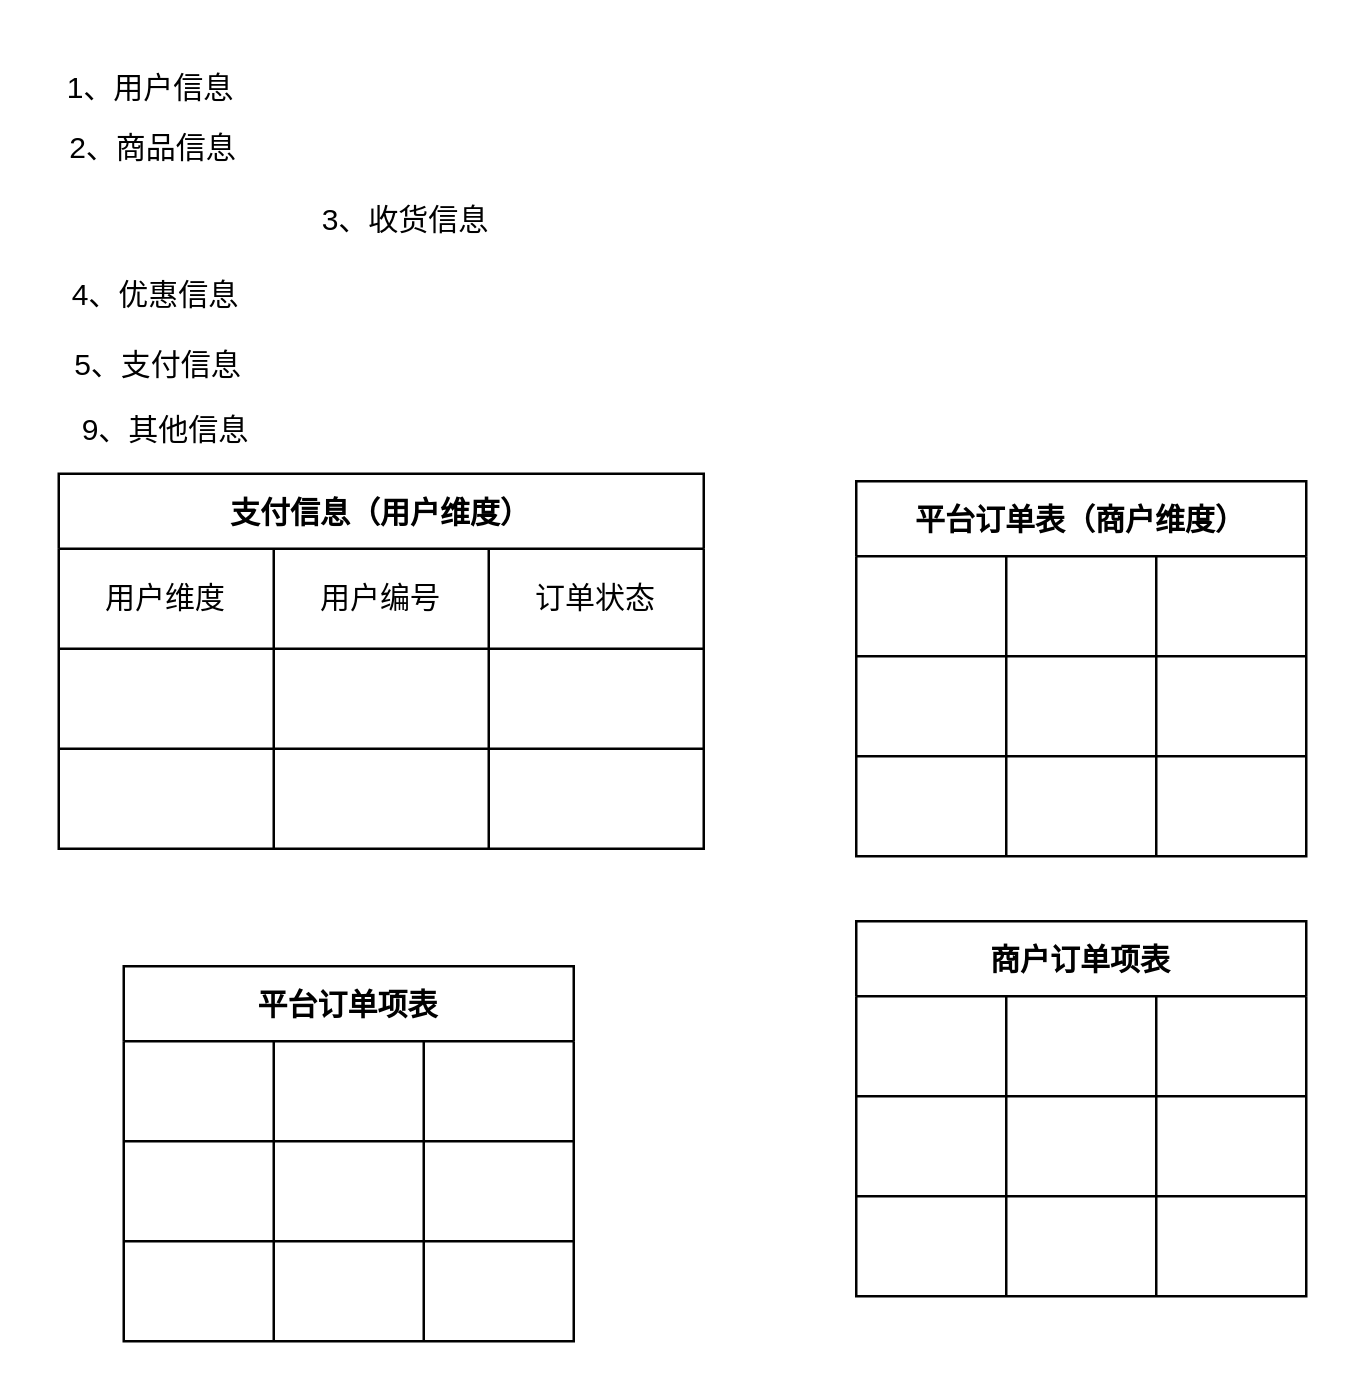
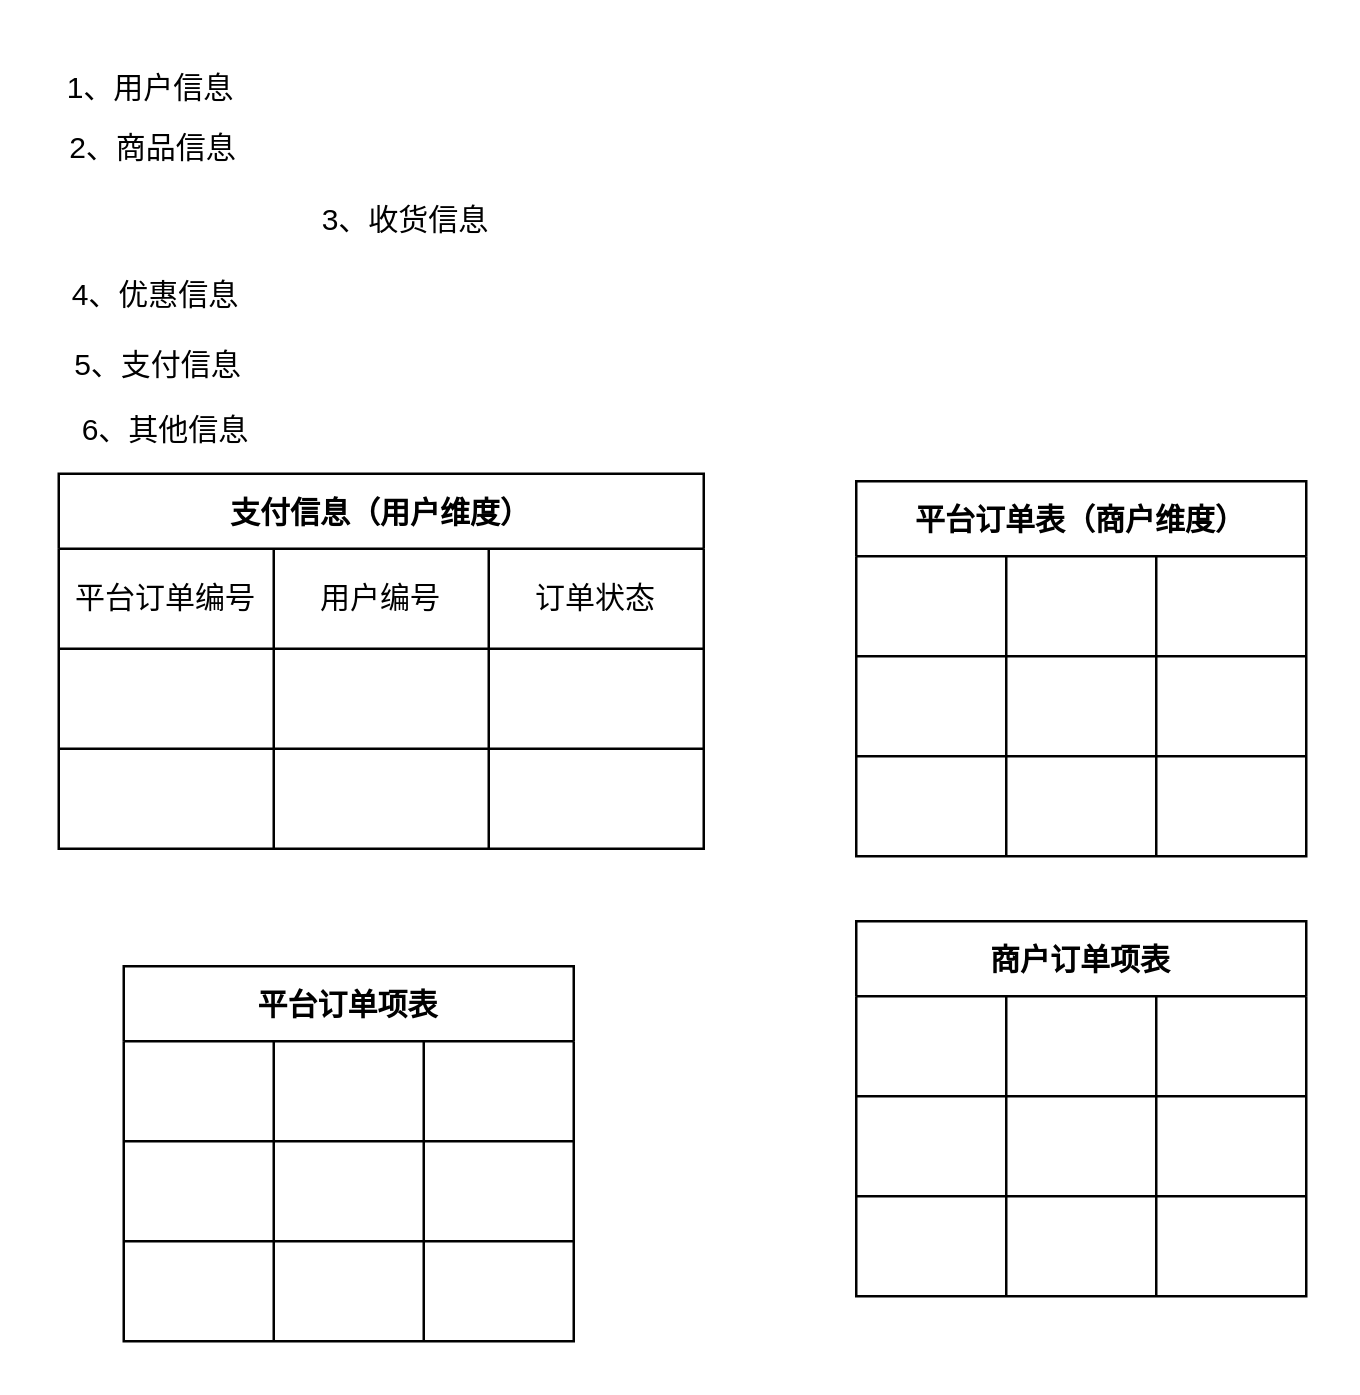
(166, 431) -> (166, 431)
(166, 599) -> (166, 599)
